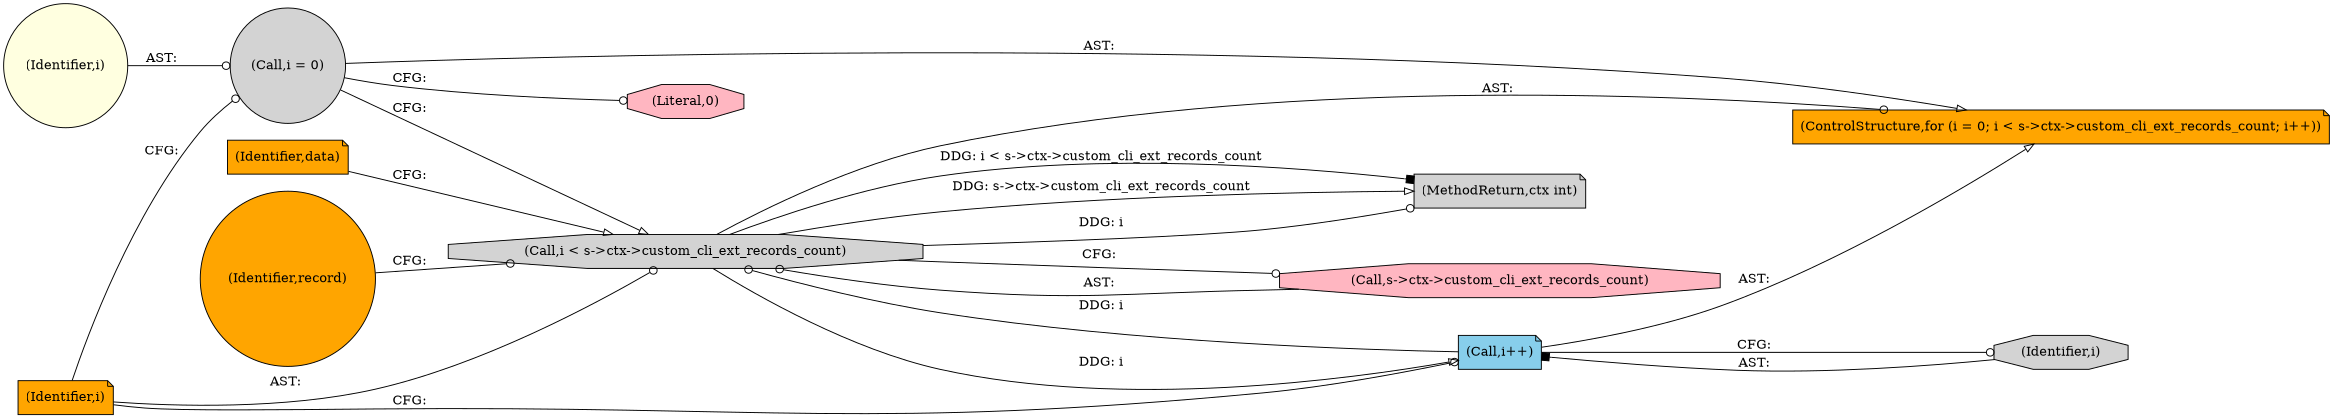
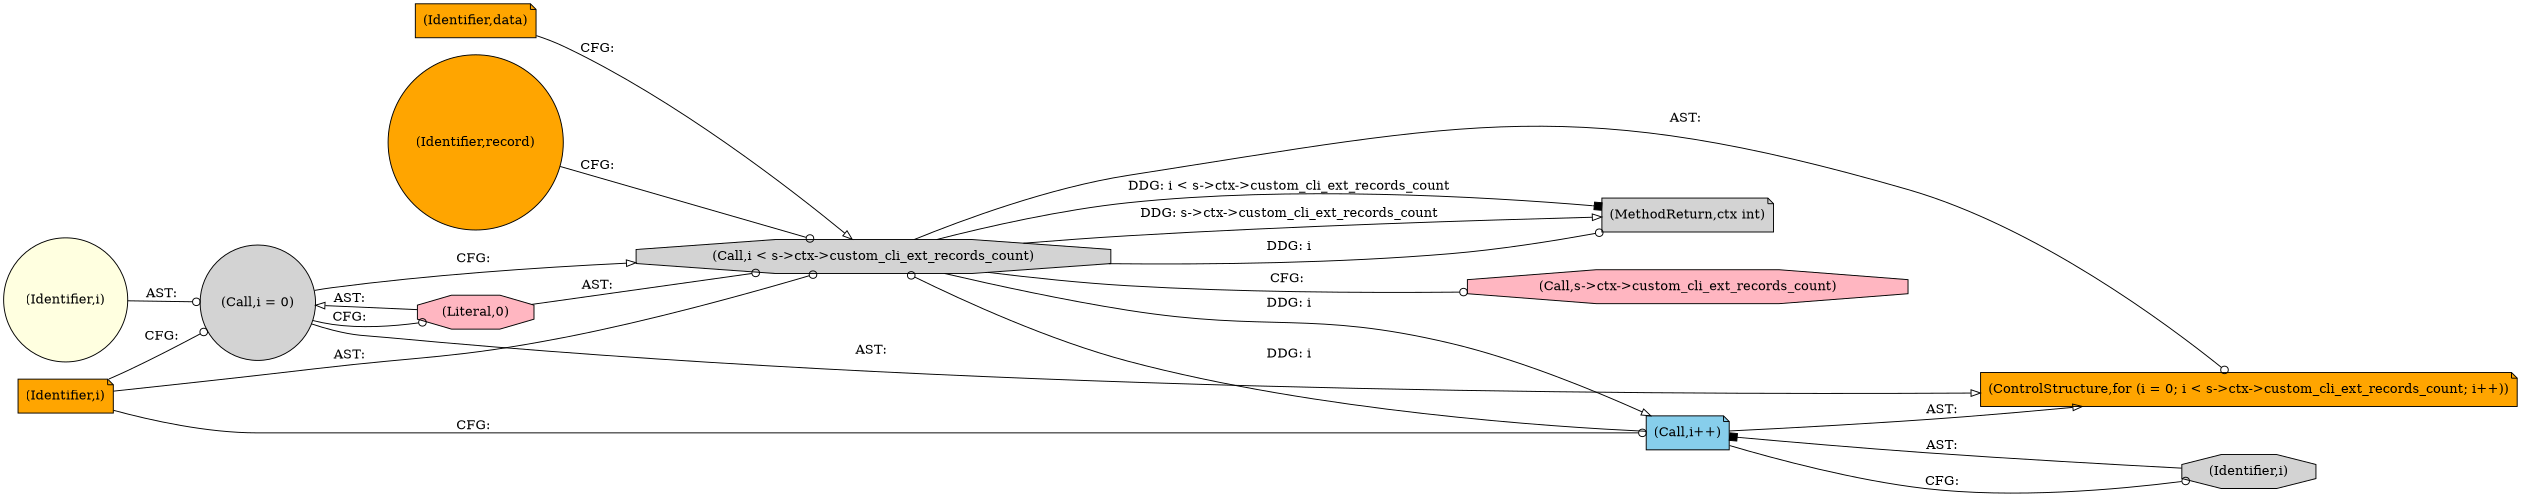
(1040, 295) -> (642, 289)
none -> (371, 308)
